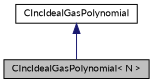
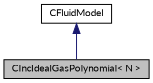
(77, 14) -> (77, 14)
